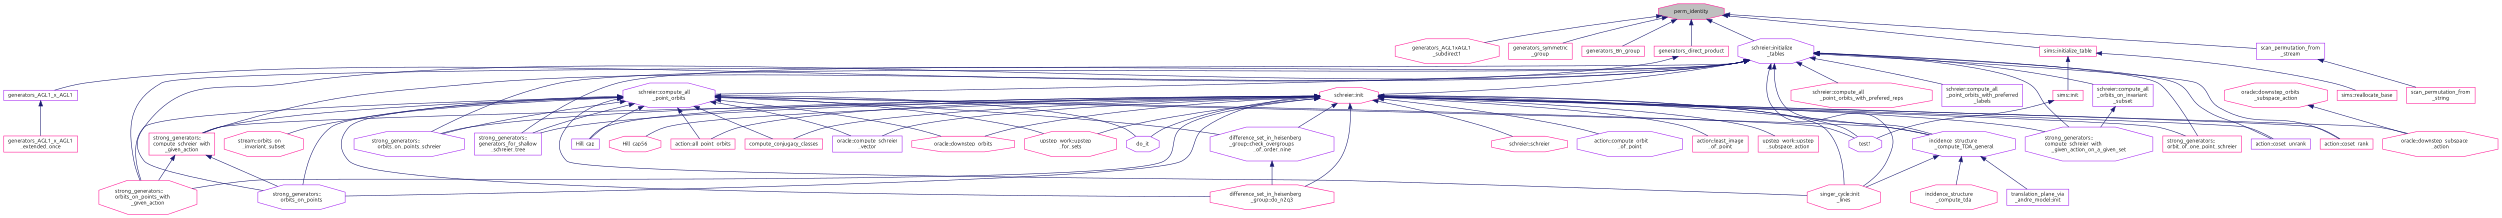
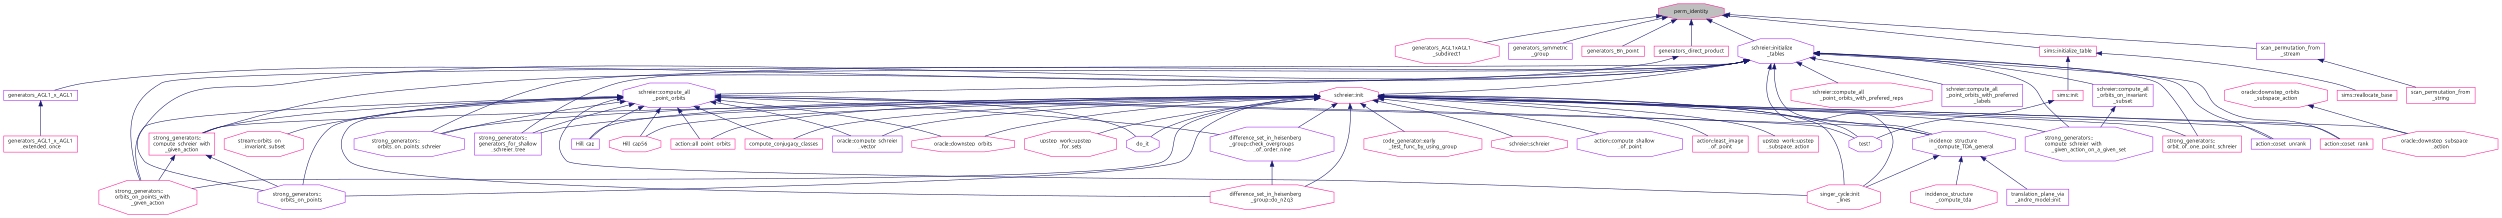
(1540, 51) -> (1540, 51)
(1613, 51) -> (1613, 51)
(883, 107) -> (649, 124)
none -> (1423, 144)
(1630, 144) -> (1630, 144)
